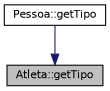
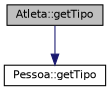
(55, 40) -> (55, 40)
